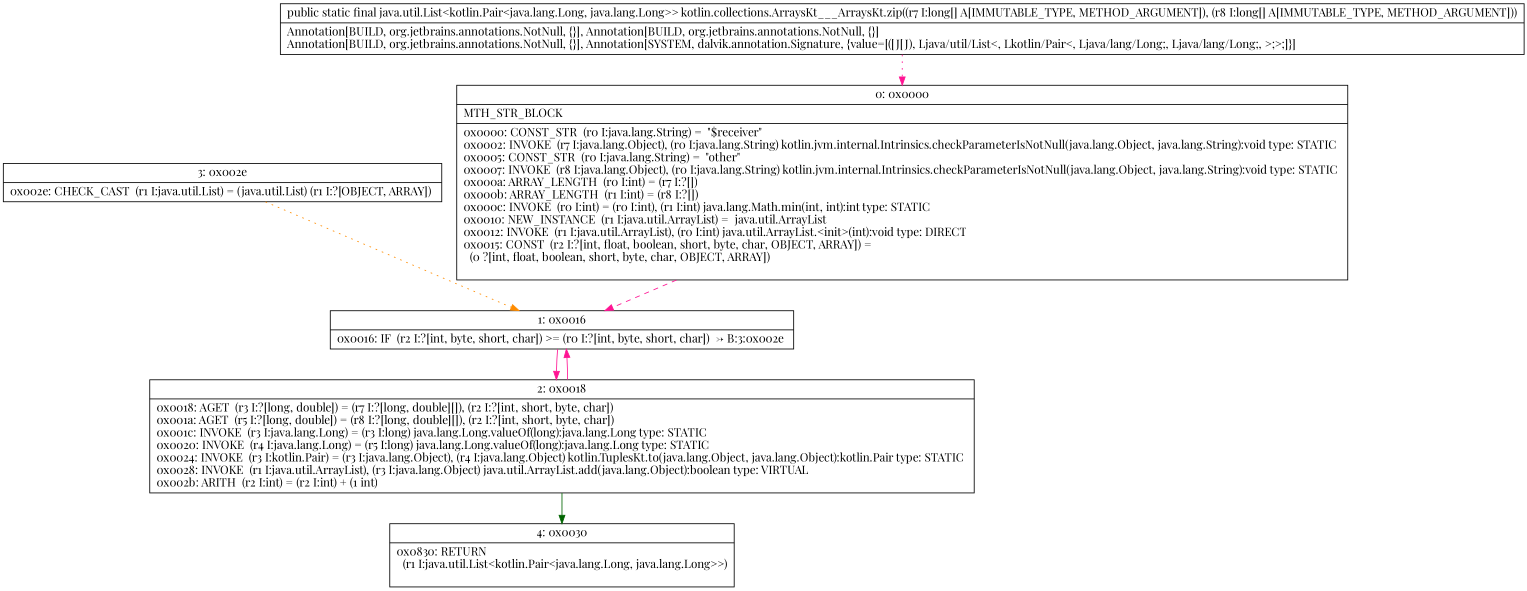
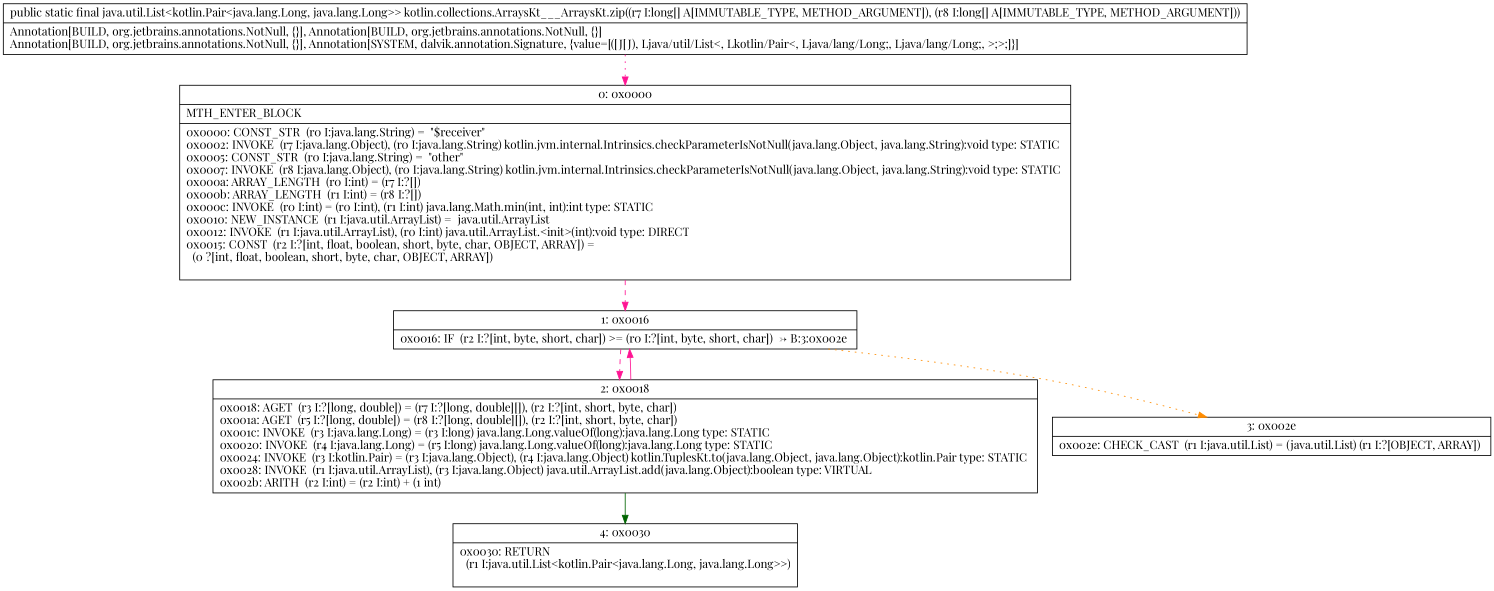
(513, 114) -> (244, 114)
(388, 255) -> (1015, 374)
(557, 360) -> (620, 360)
(445, 552) -> (508, 552)
